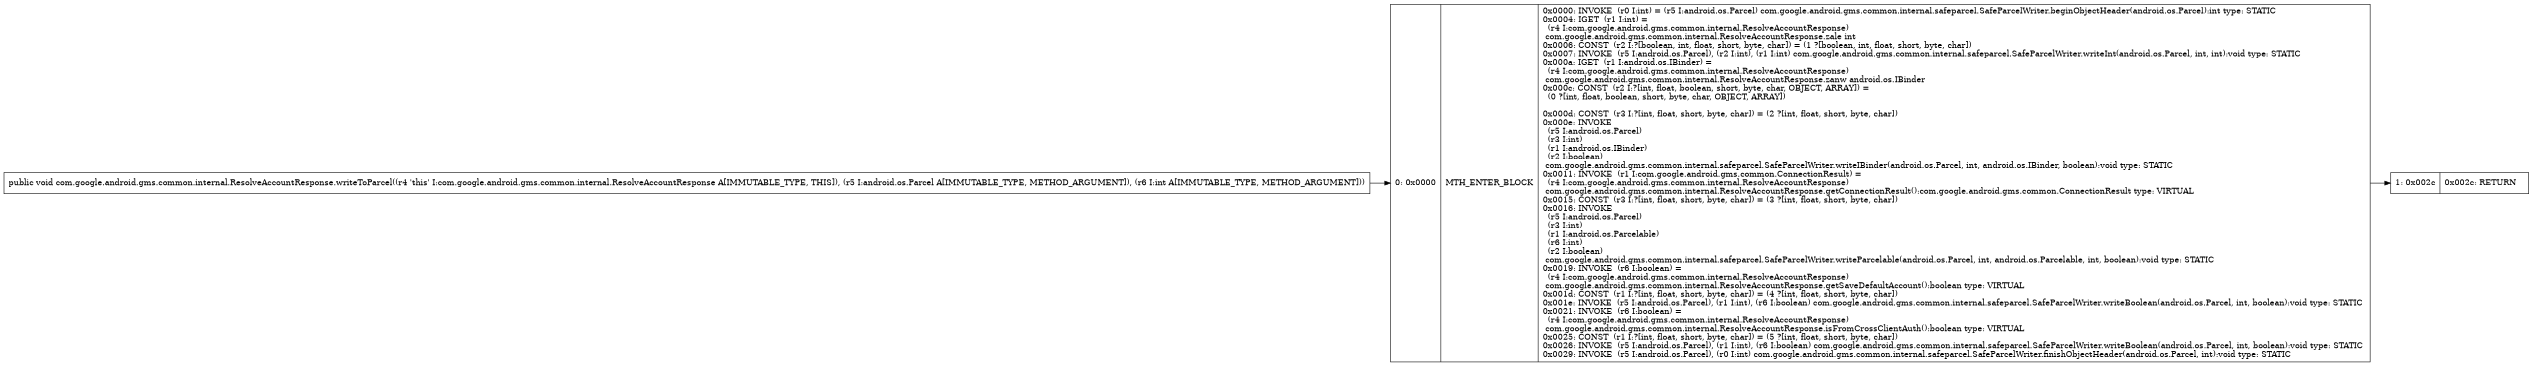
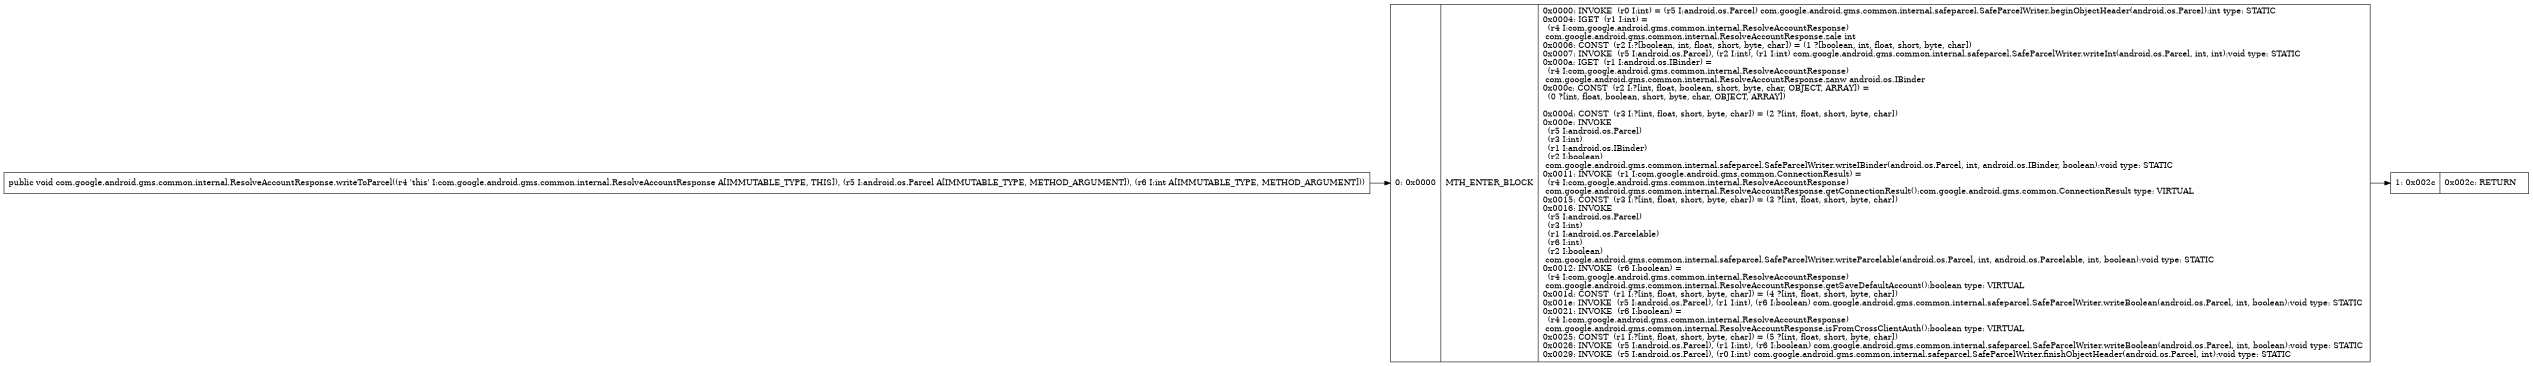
(1614, 269) -> (1614, 269)
